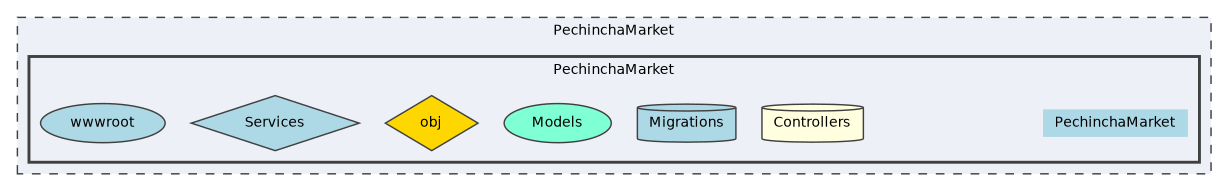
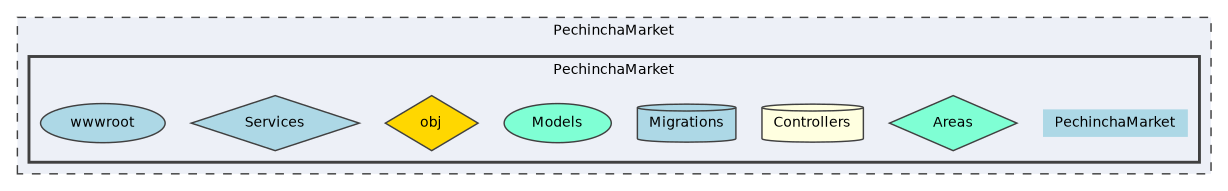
none -> (953, 123)
